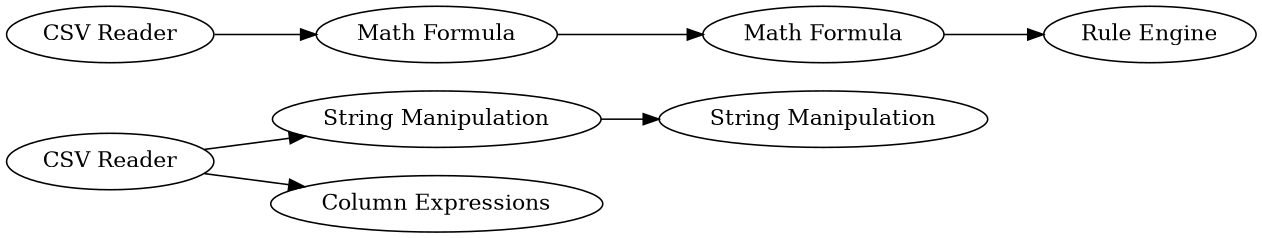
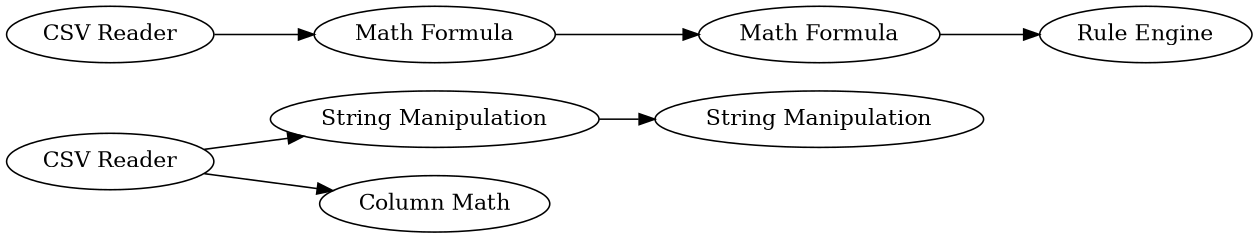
(437, 204) -> (435, 204)
